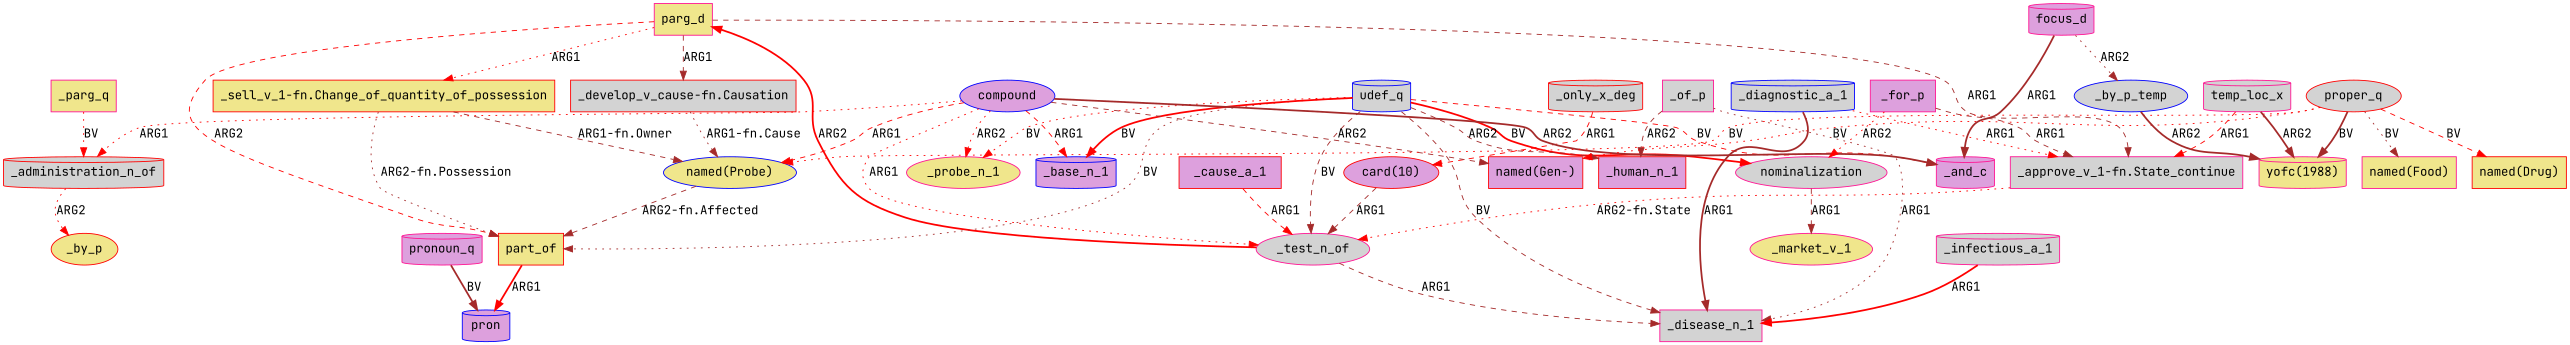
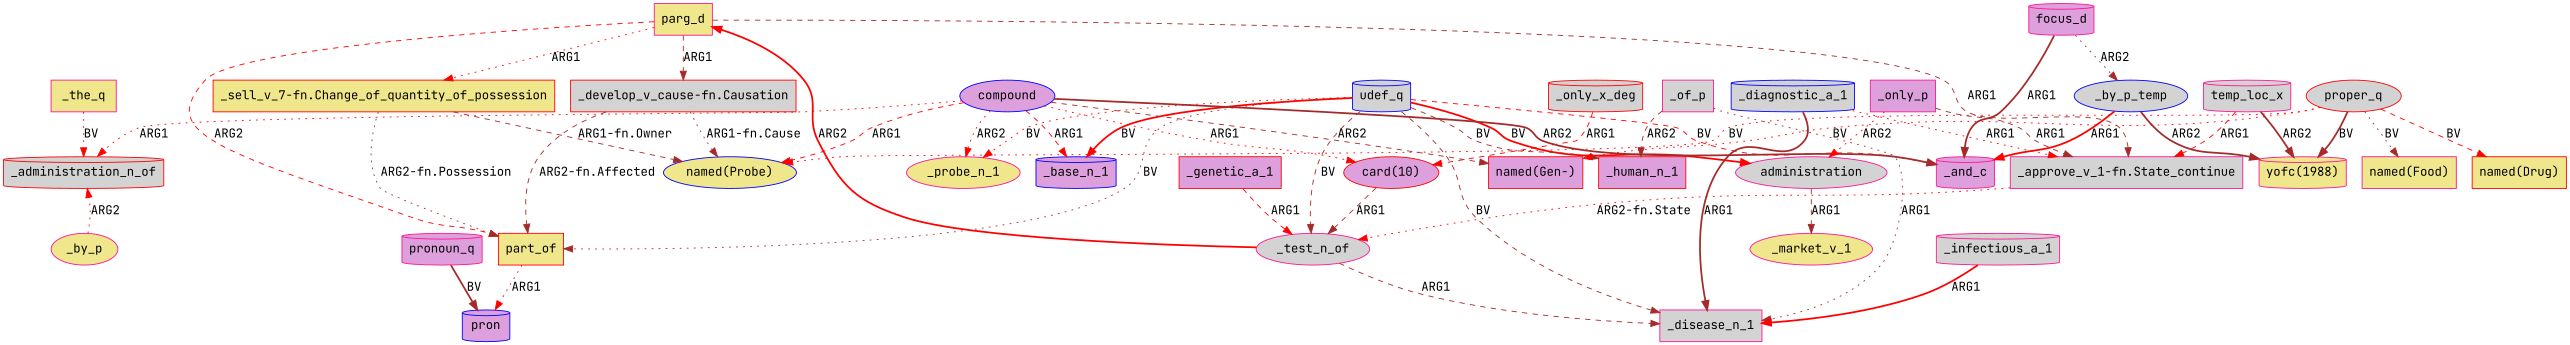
(84, 96) -> (84, 96)
(384, 96) -> (384, 96)
(1903, 96) -> (1903, 96)
(1483, 134) -> (1483, 134)
none -> (2063, 144)
(1230, 173) -> (1230, 173)
(1811, 173) -> (1811, 173)
(55, 208) -> (90, 215)
(634, 210) -> (543, 152)
(980, 218) -> (1195, 138)
(85, 249) -> (85, 249)
(511, 284) -> (511, 284)
